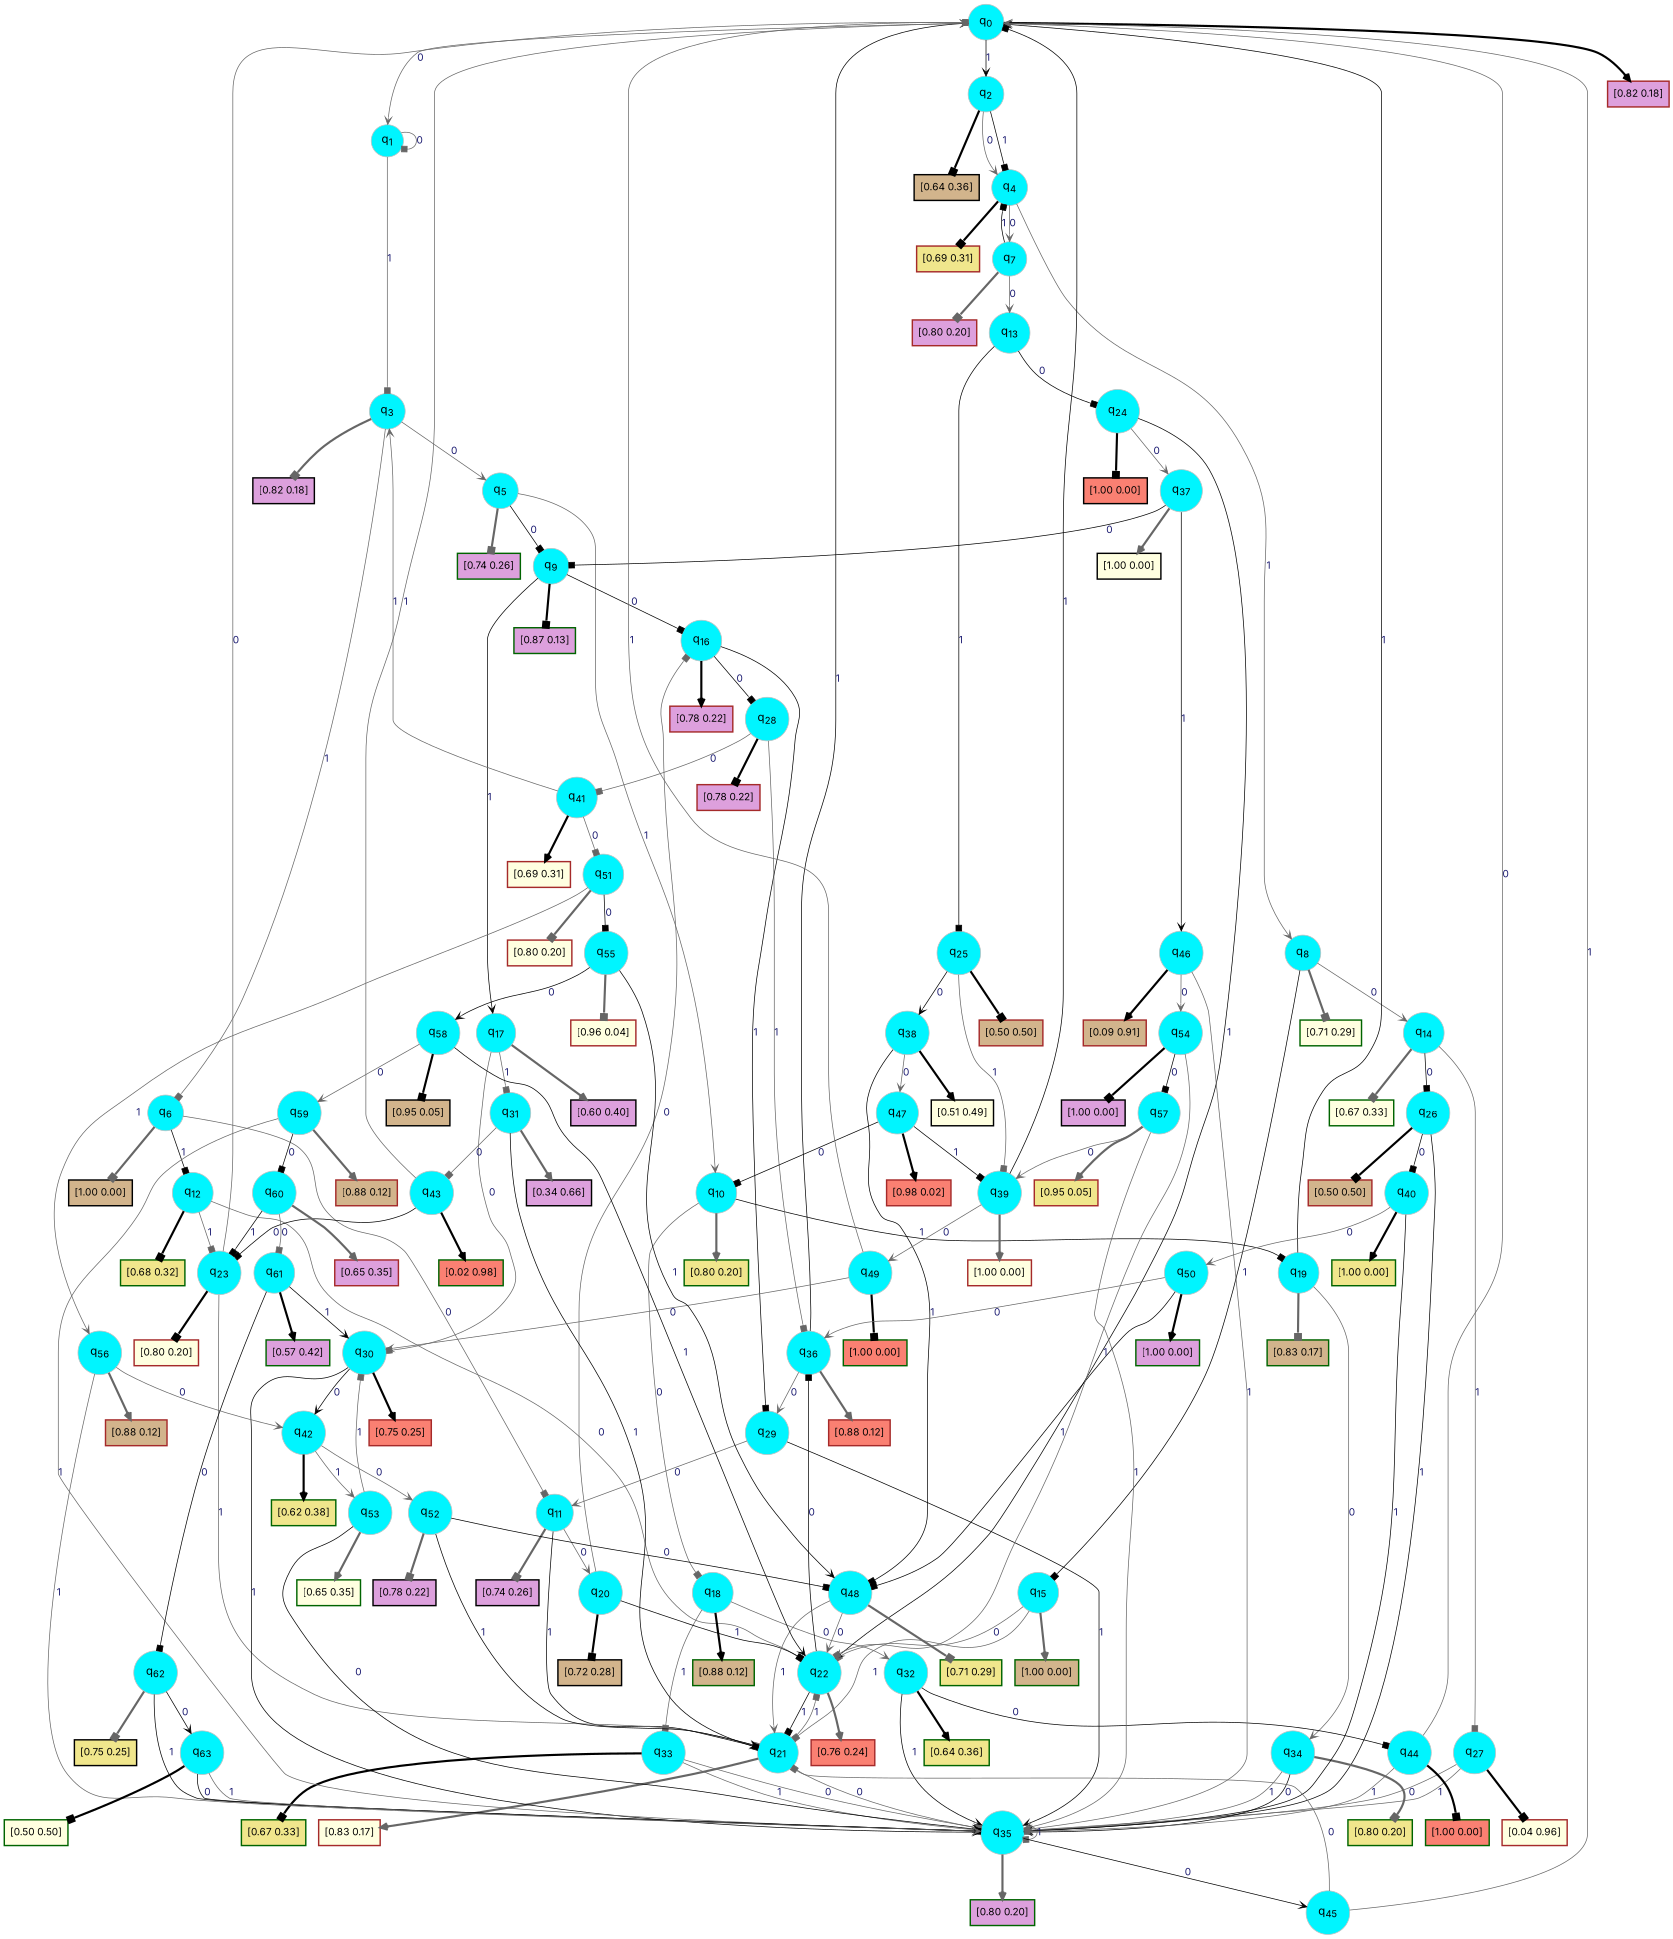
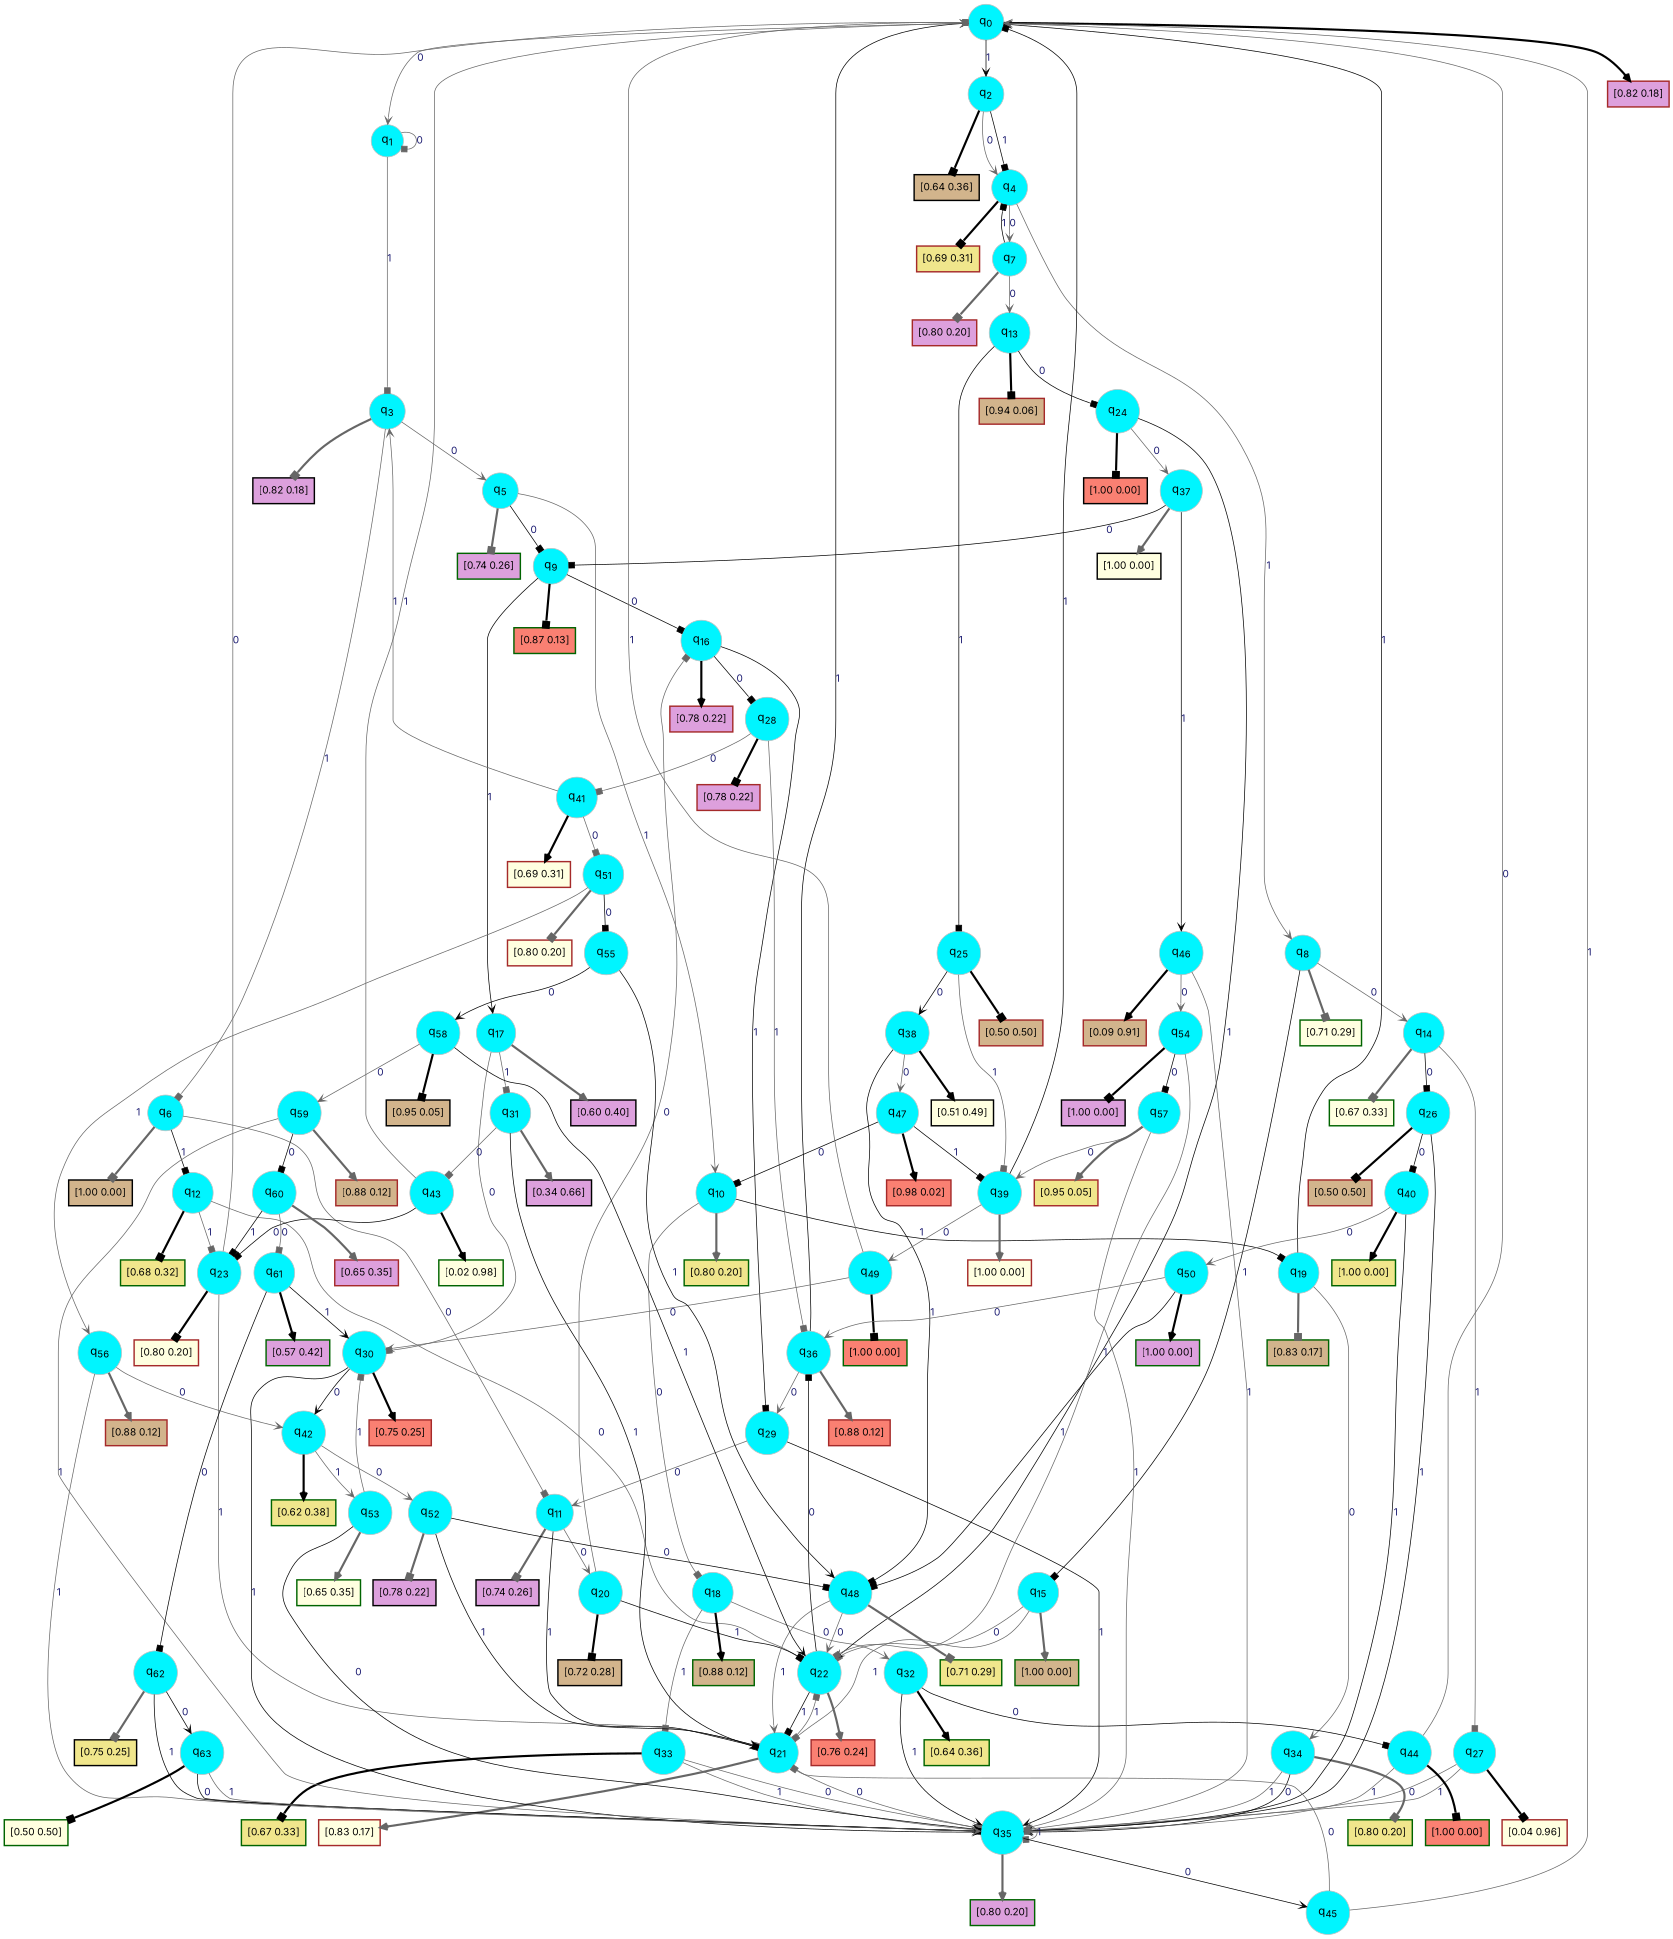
none -> (1012, 411)
(545, 641) -> (545, 641)
(603, 1033) -> none
(471, 1273) -> (471, 1273)
